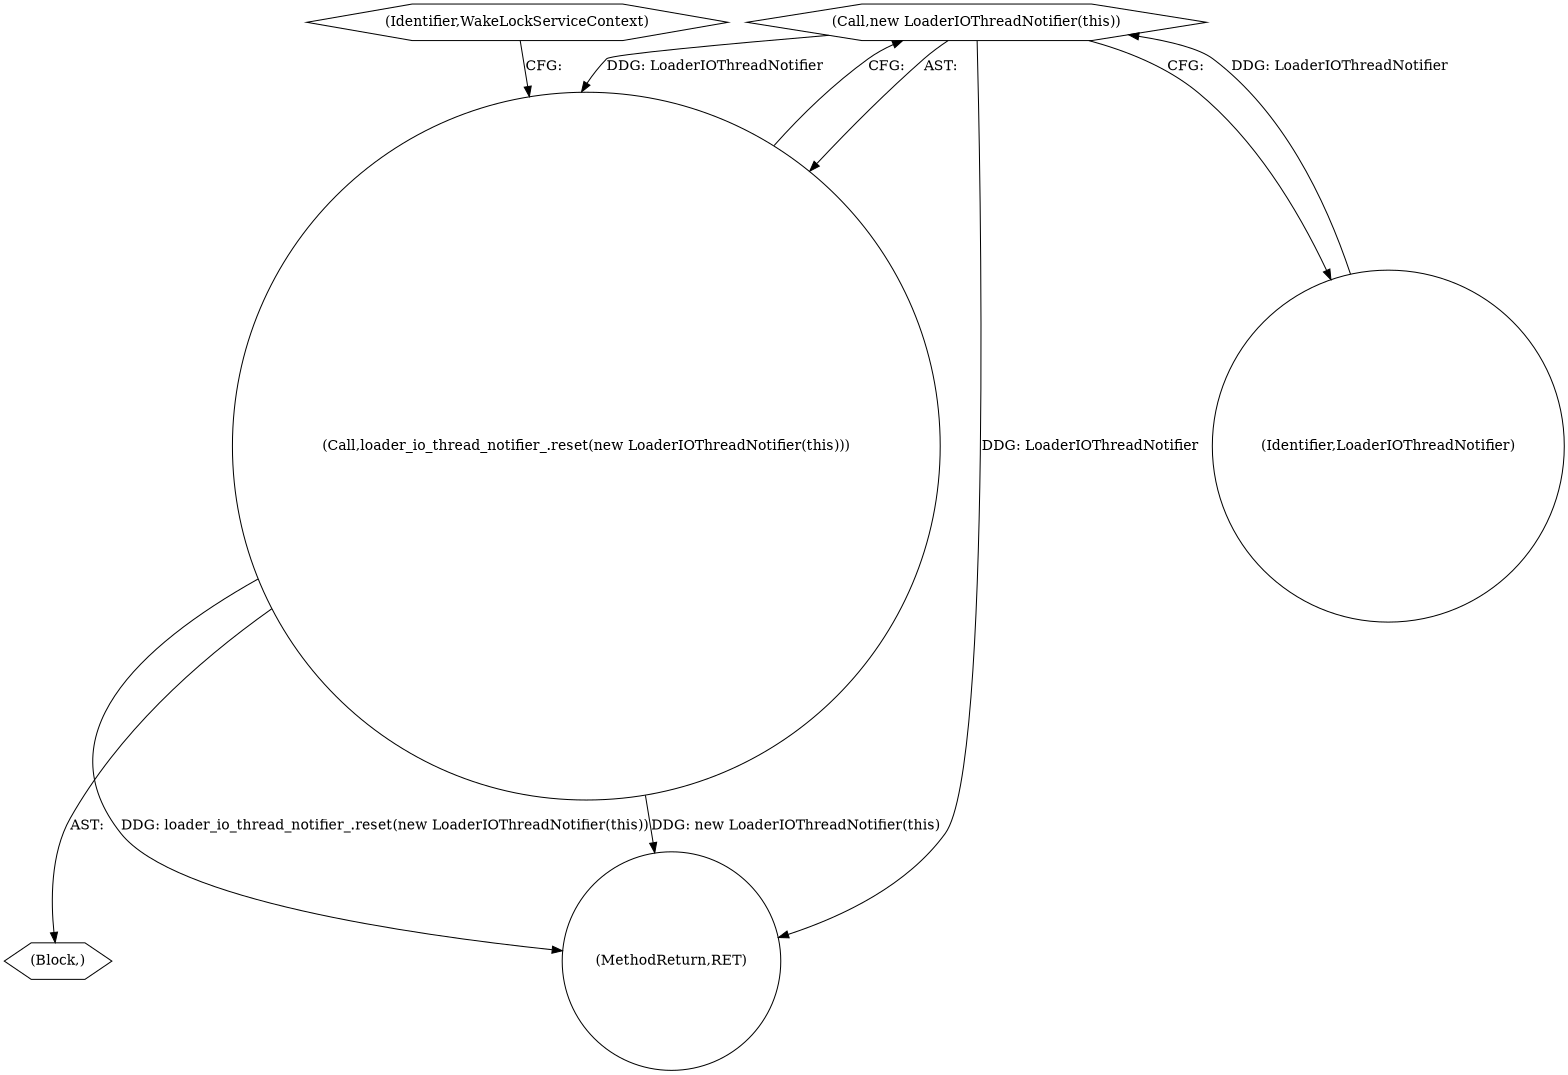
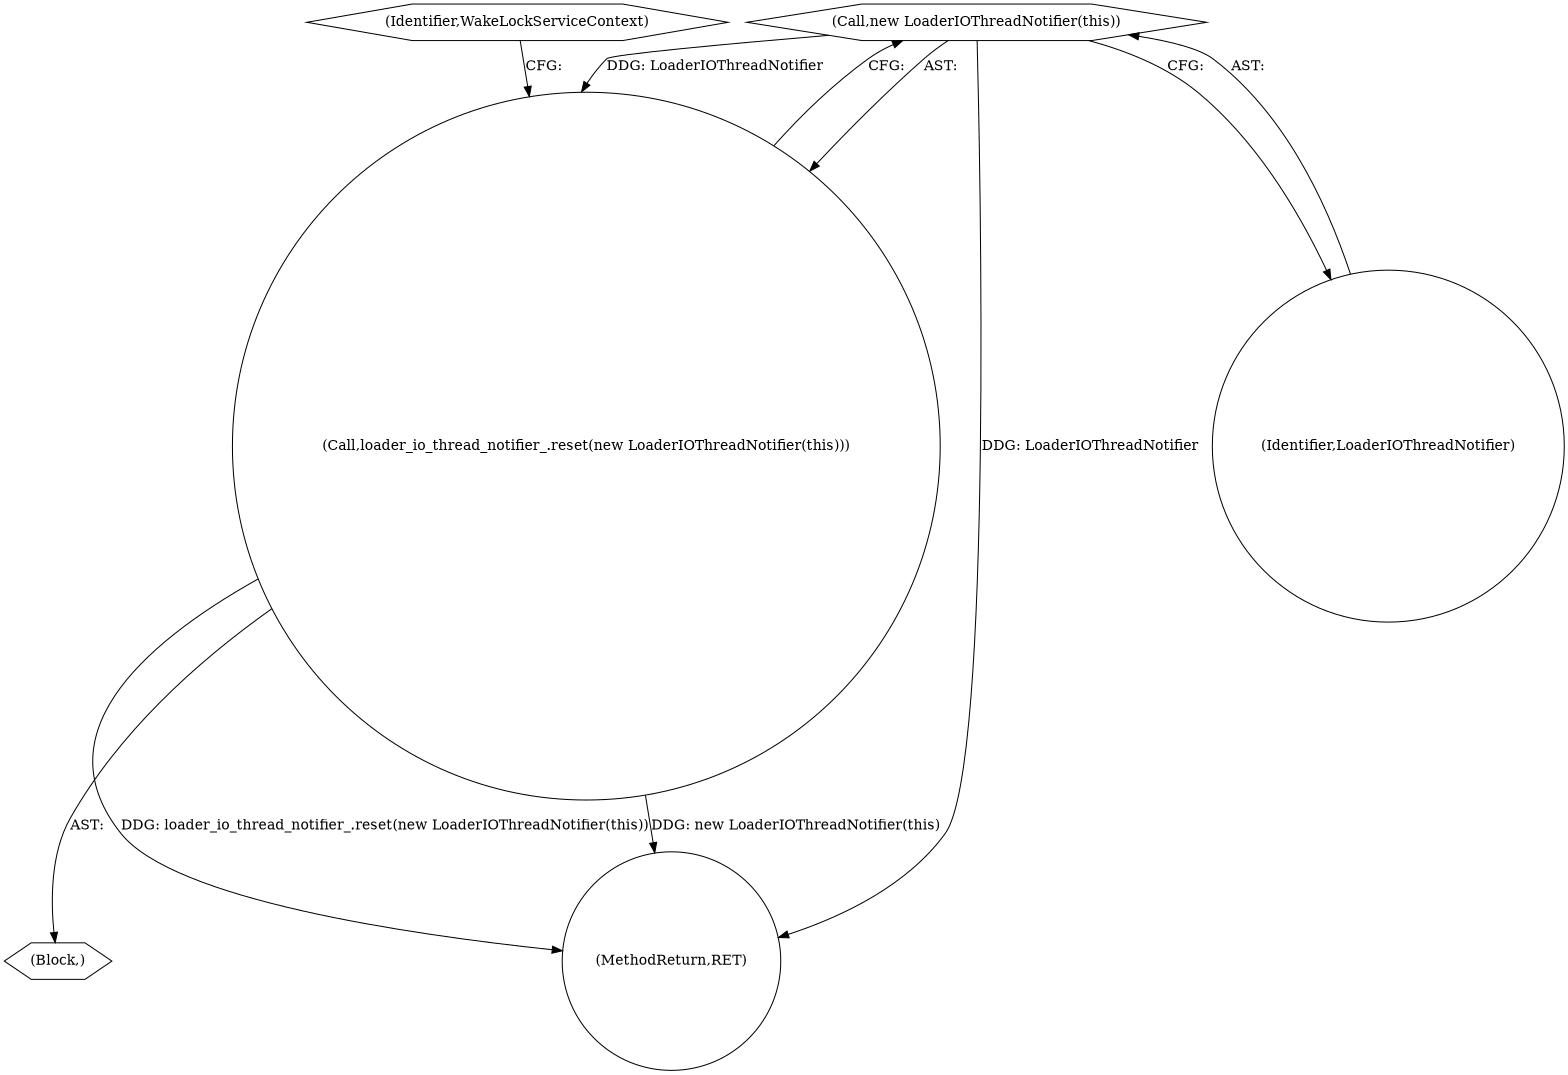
(1340, 66) -> (1250, 66)
